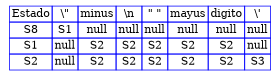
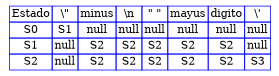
(31, 30) -> (31, 30)
